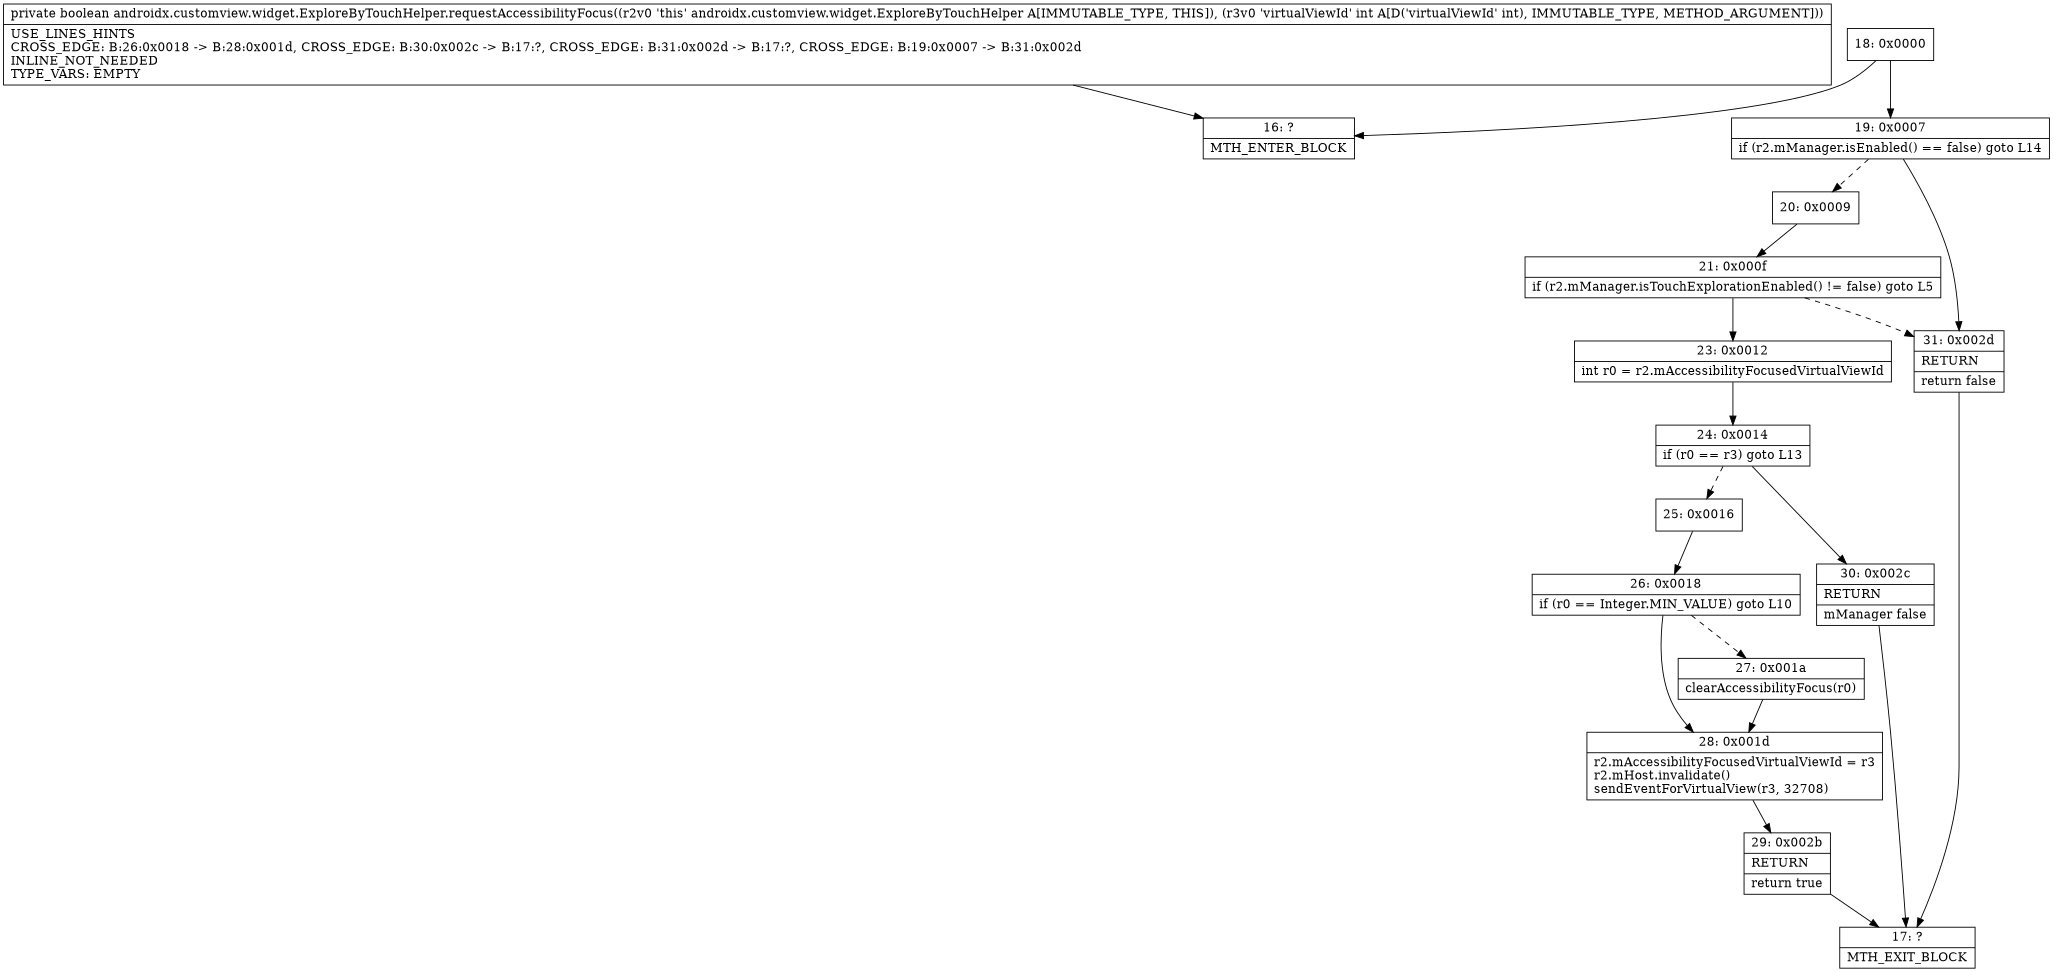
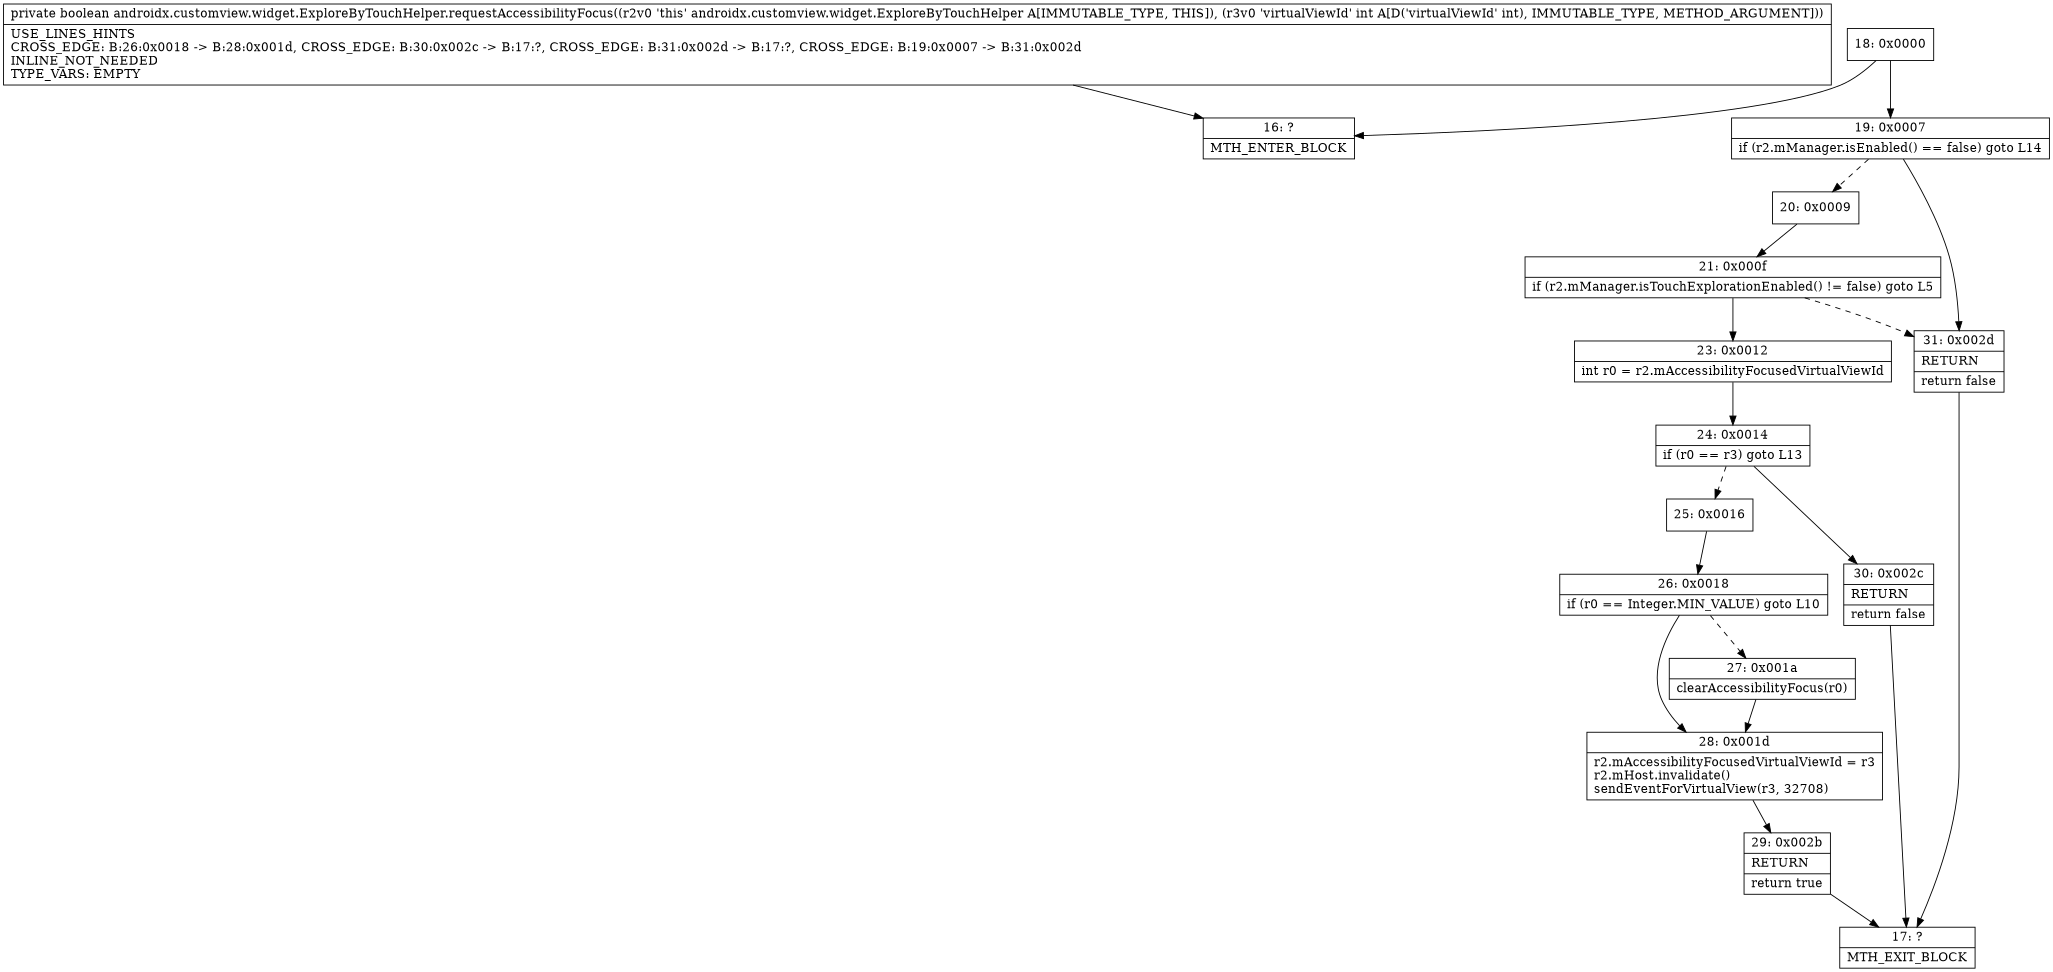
(1875, 615) -> (1889, 615)
